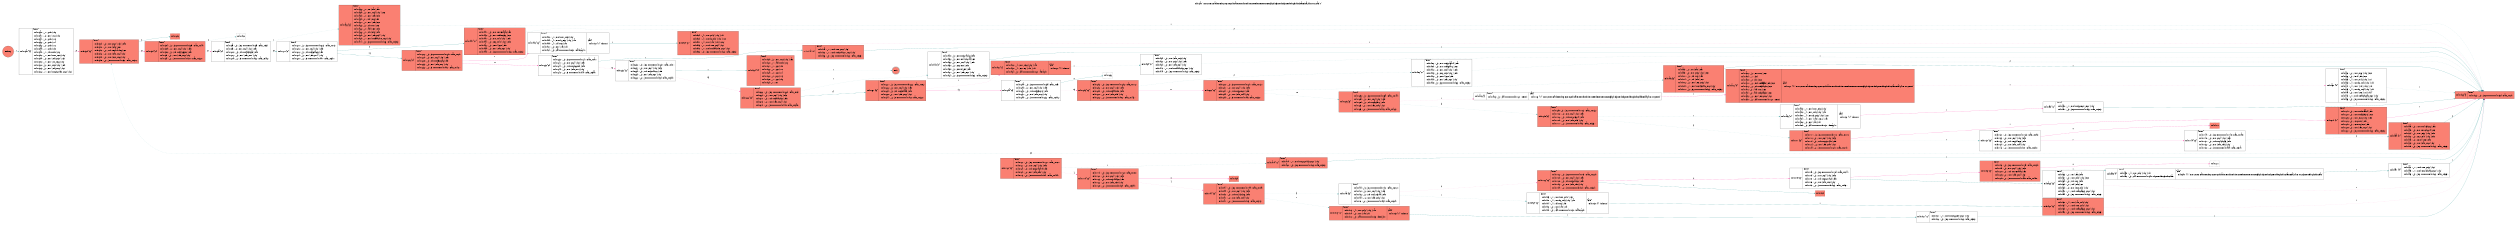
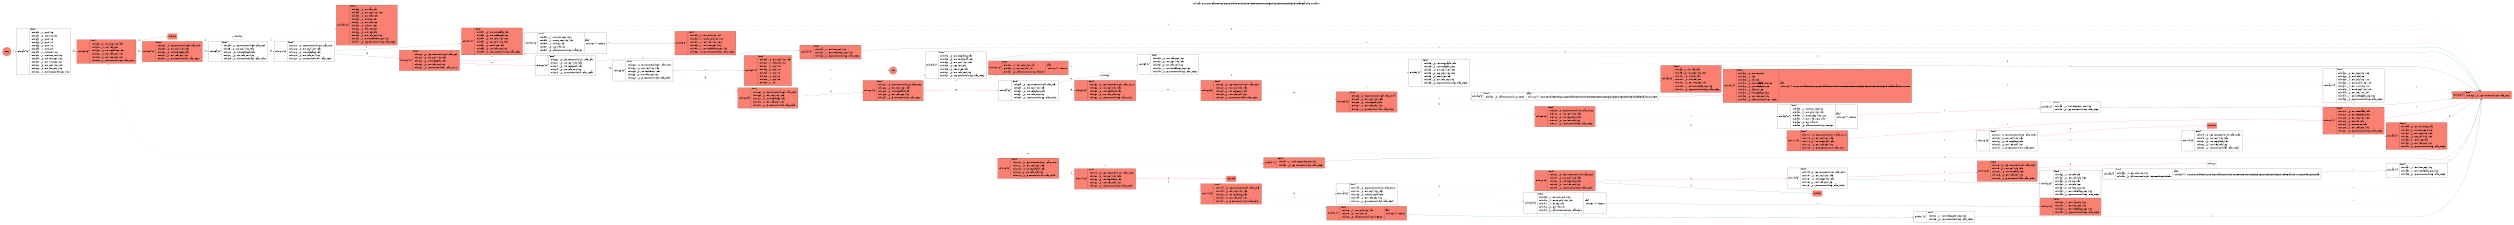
(8, 52) -> (7, 52)
